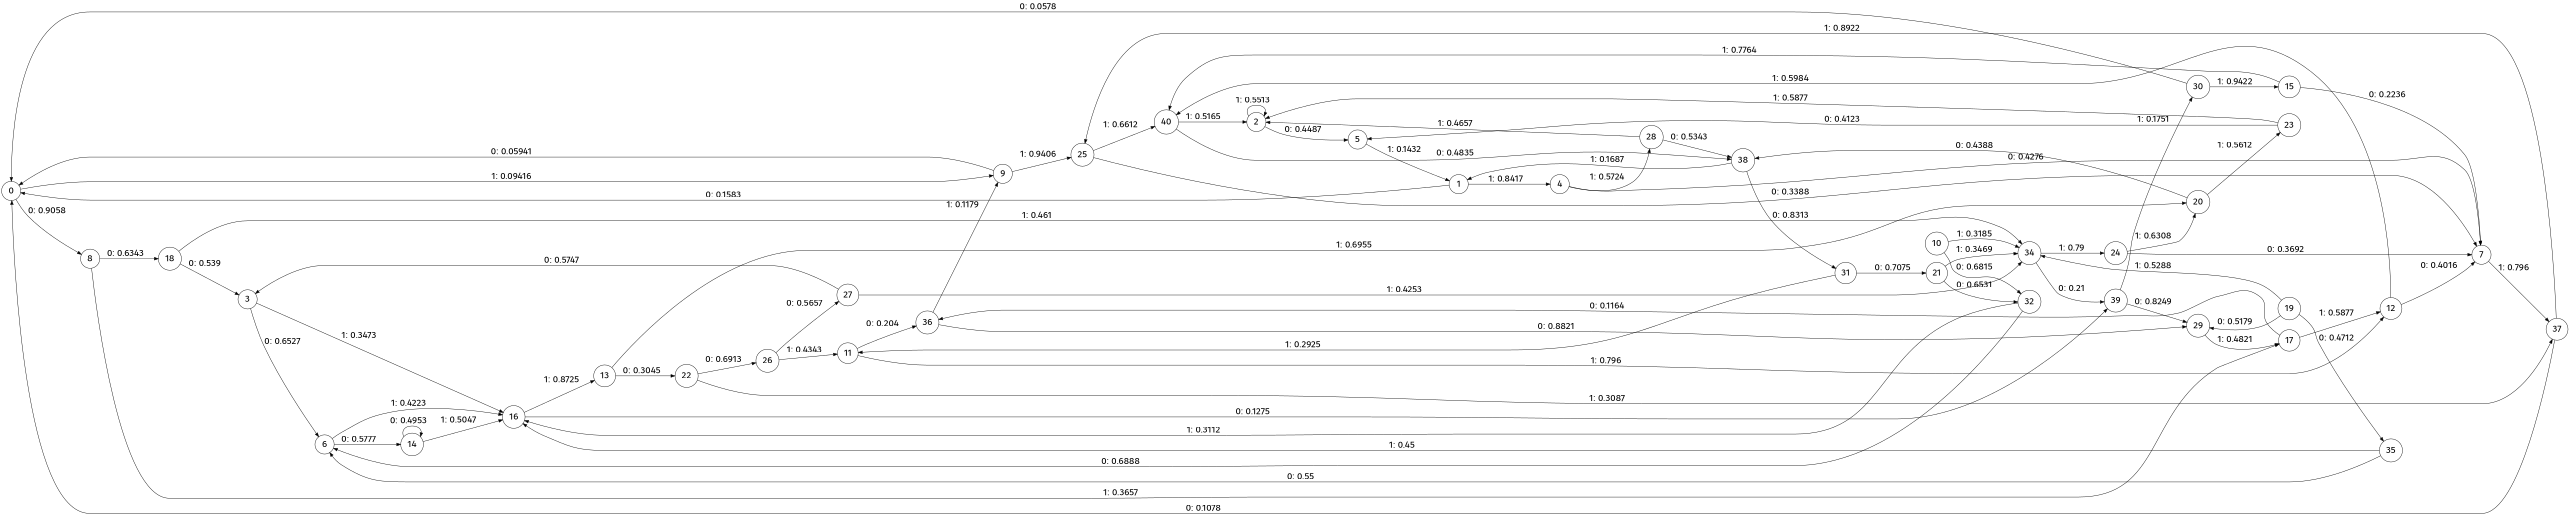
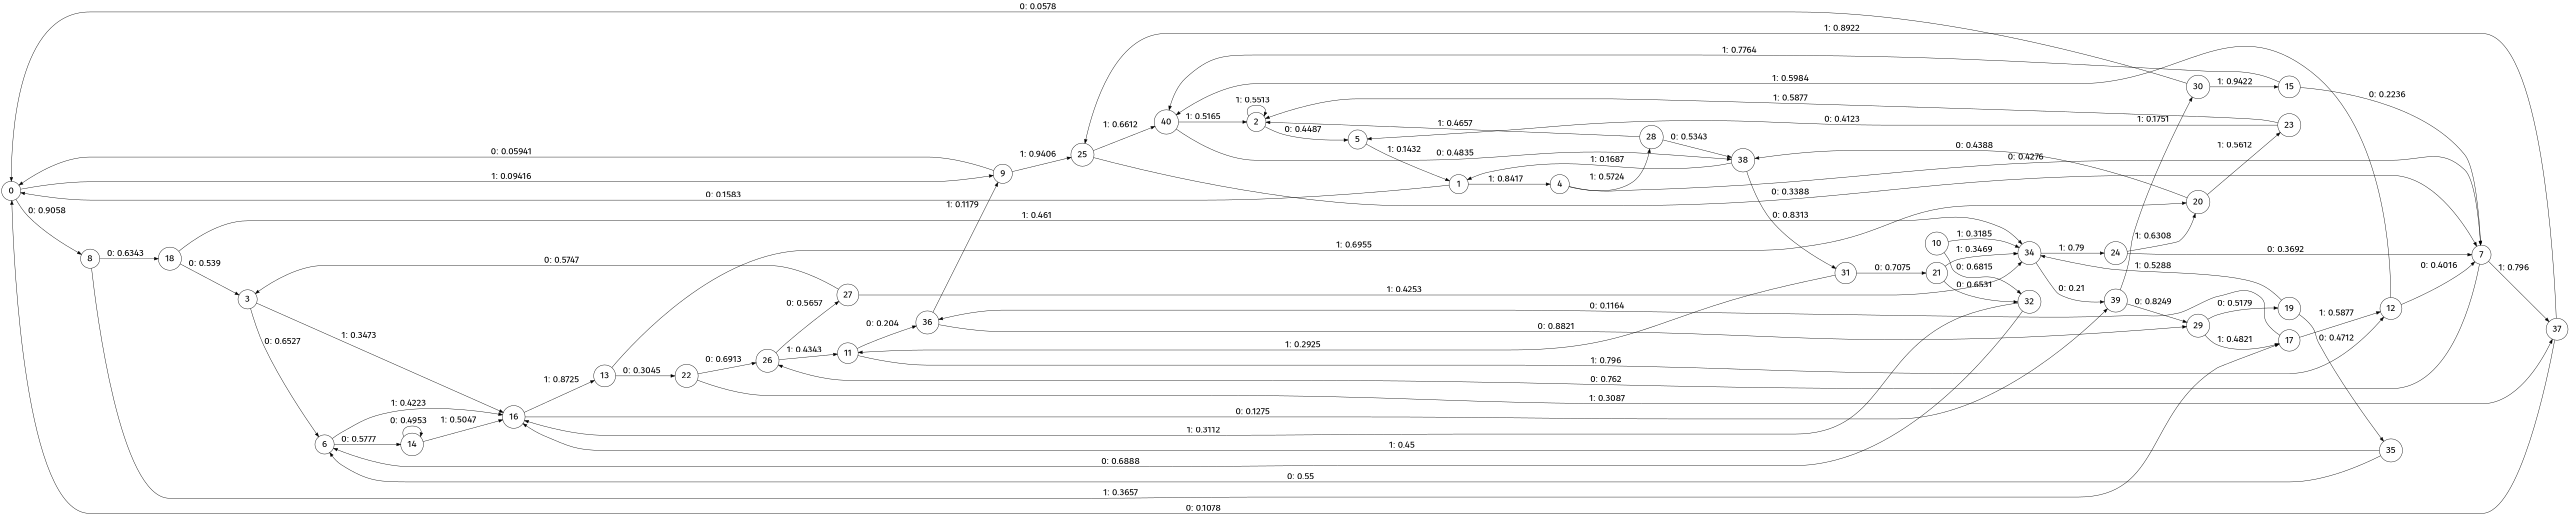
(2249, 329) -> (2240, 310)
none -> (1668, 386)
